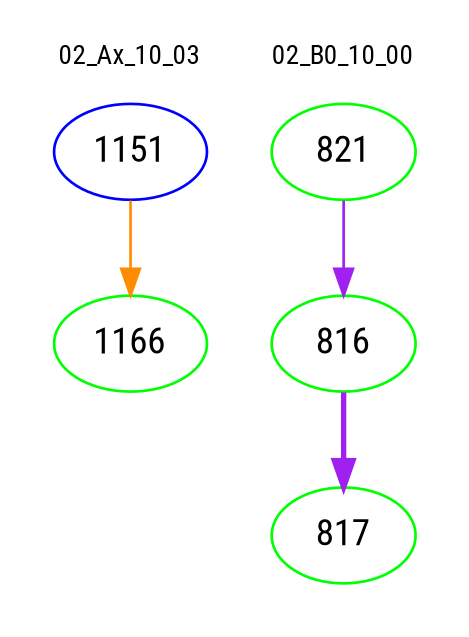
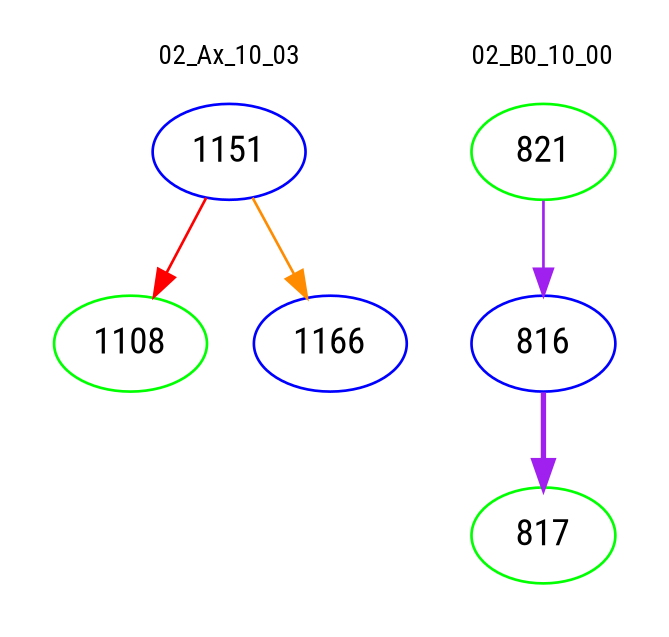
(131, 344) -> (330, 344)
none -> (131, 344)
(344, 344) -> (543, 344)
